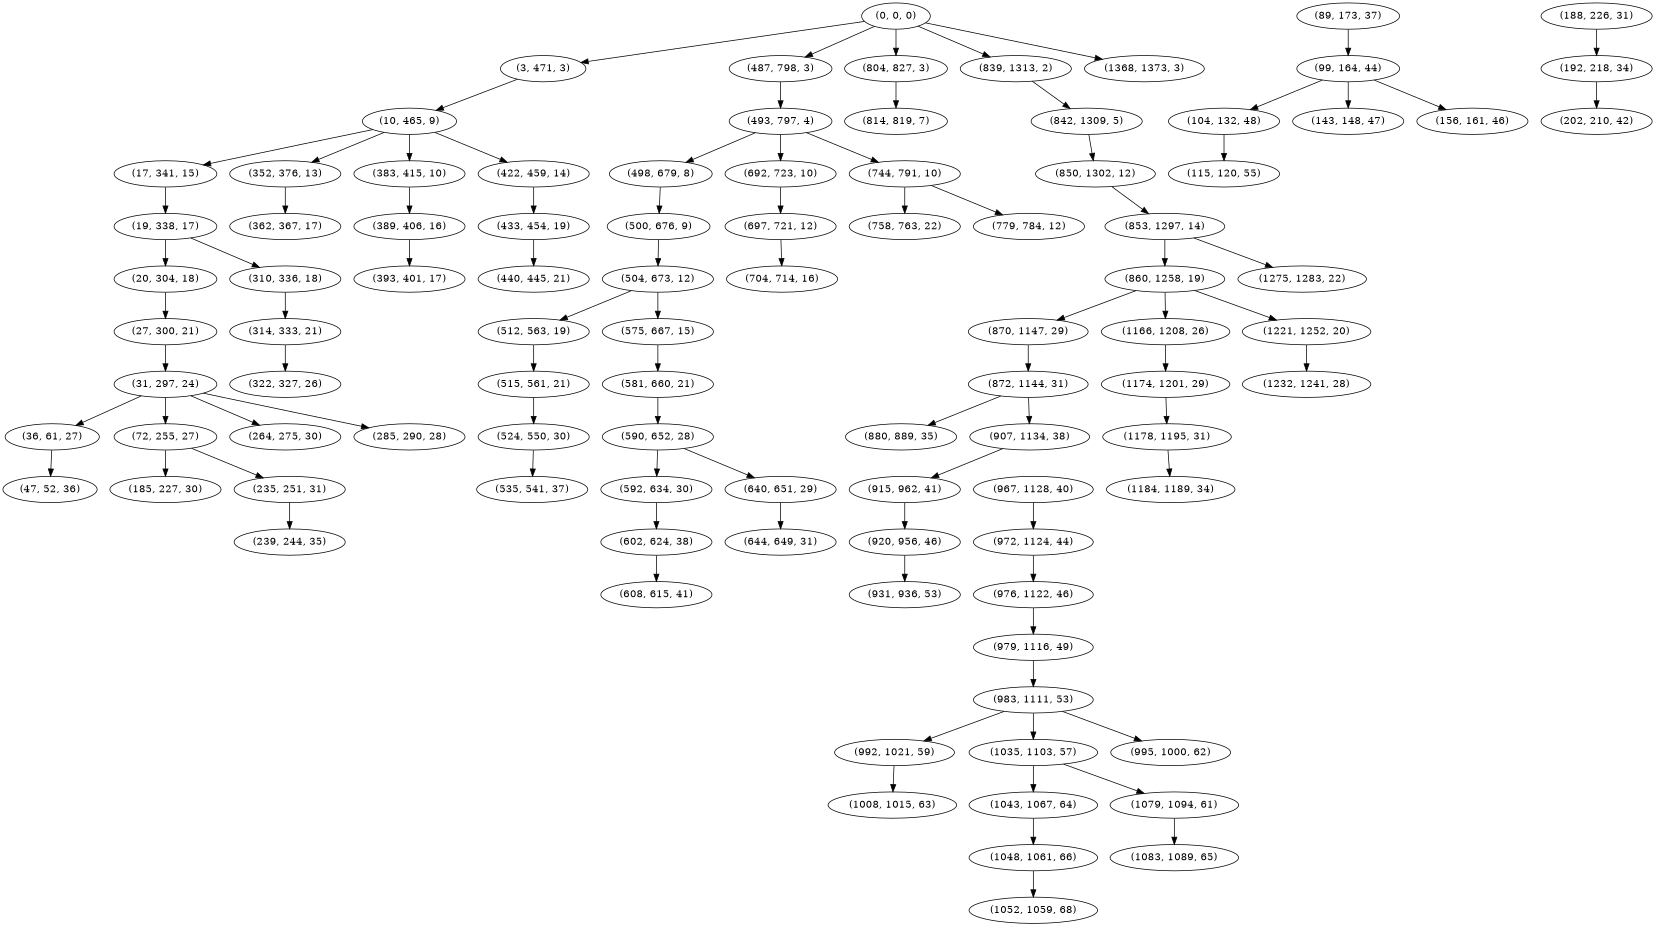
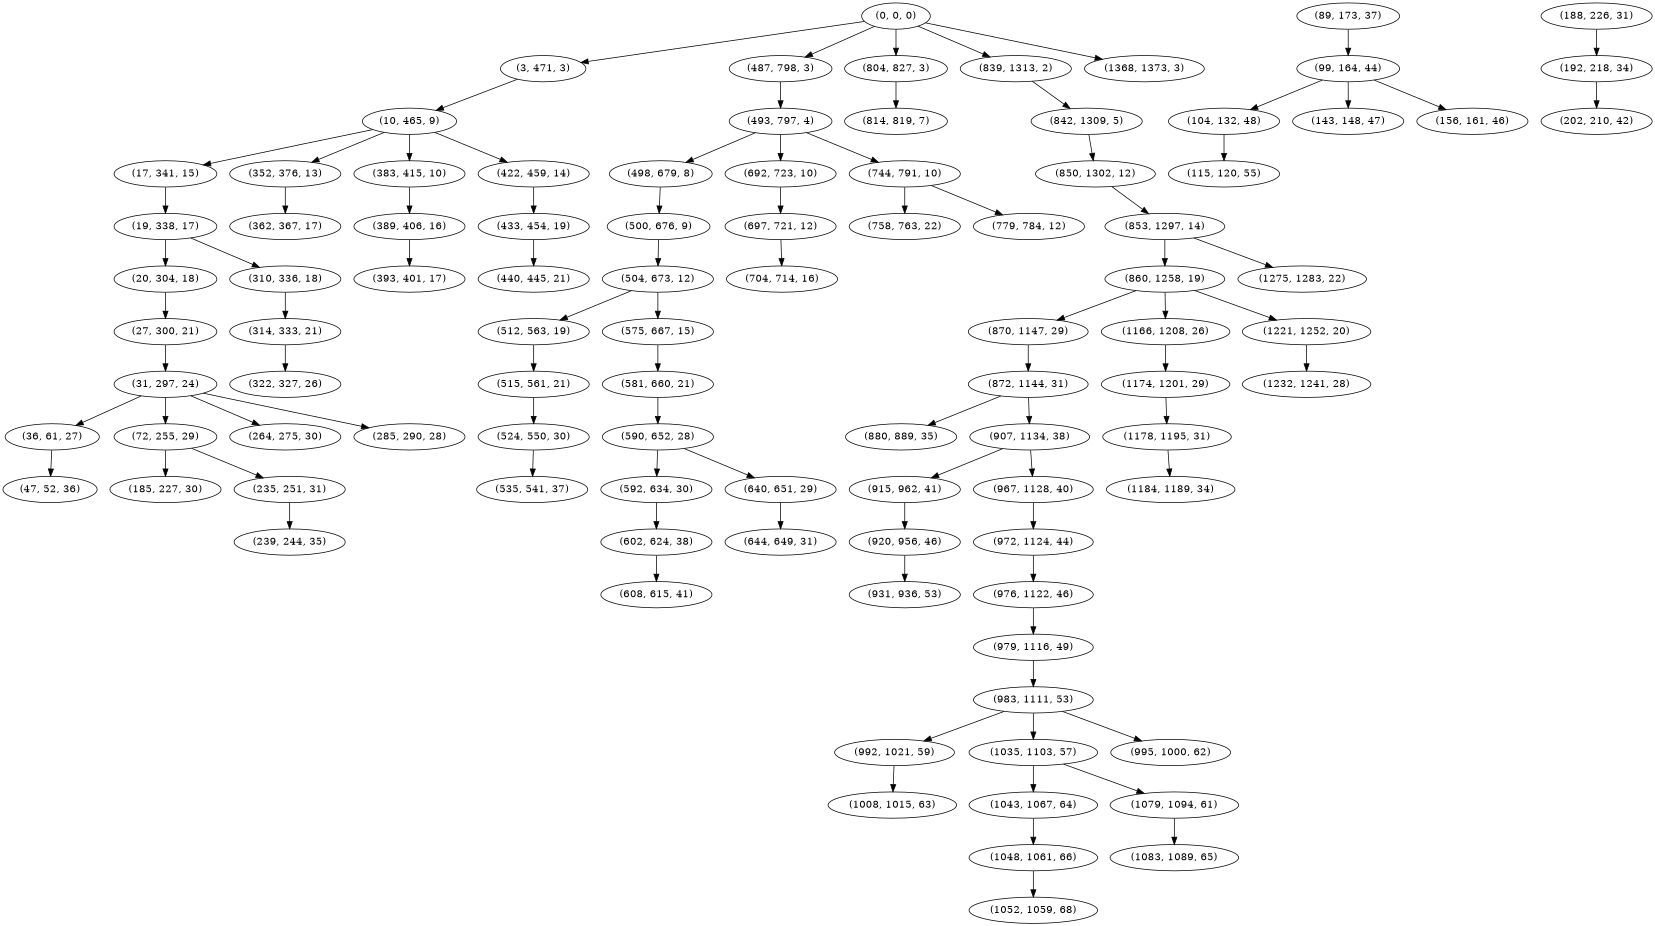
(165, 437) -> (165, 437)
none -> (1031, 460)
